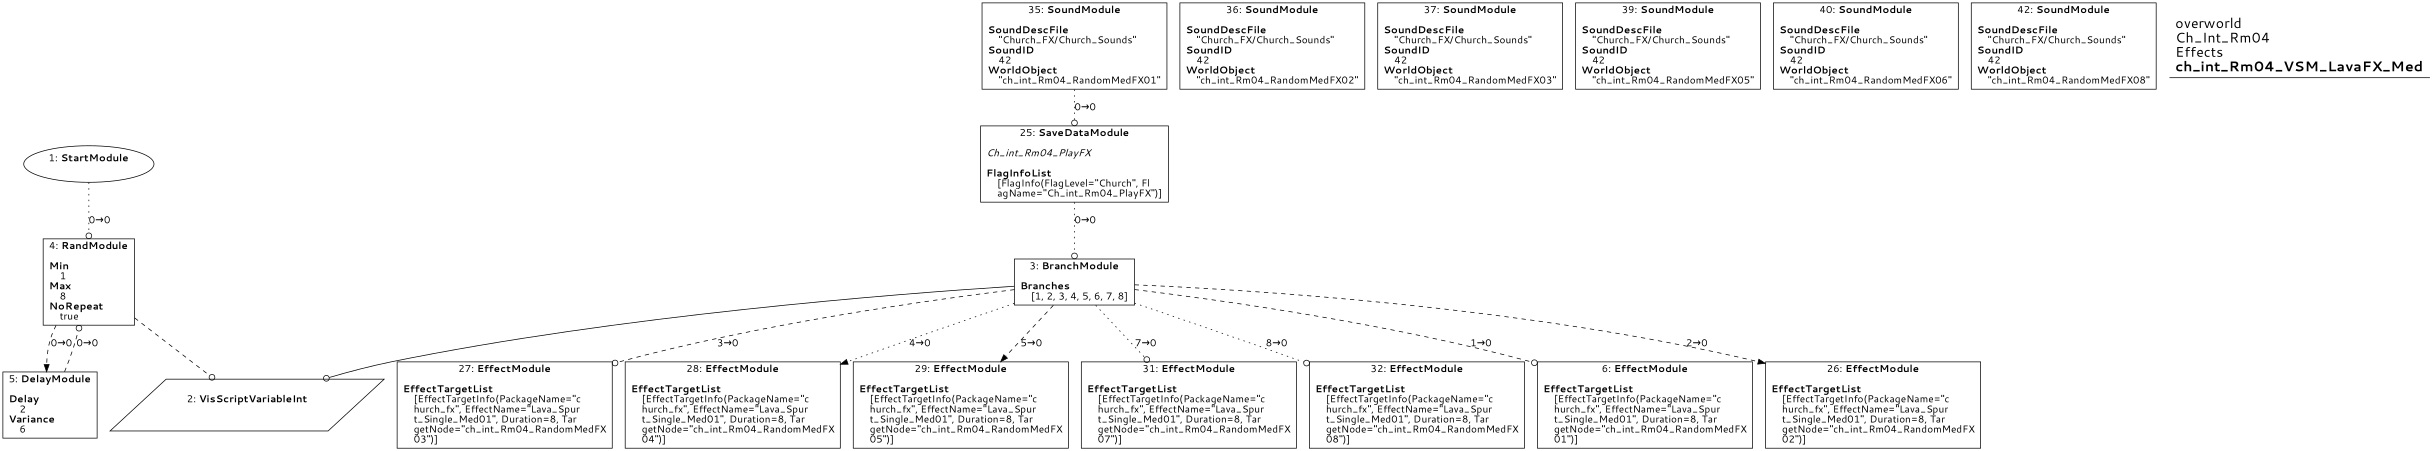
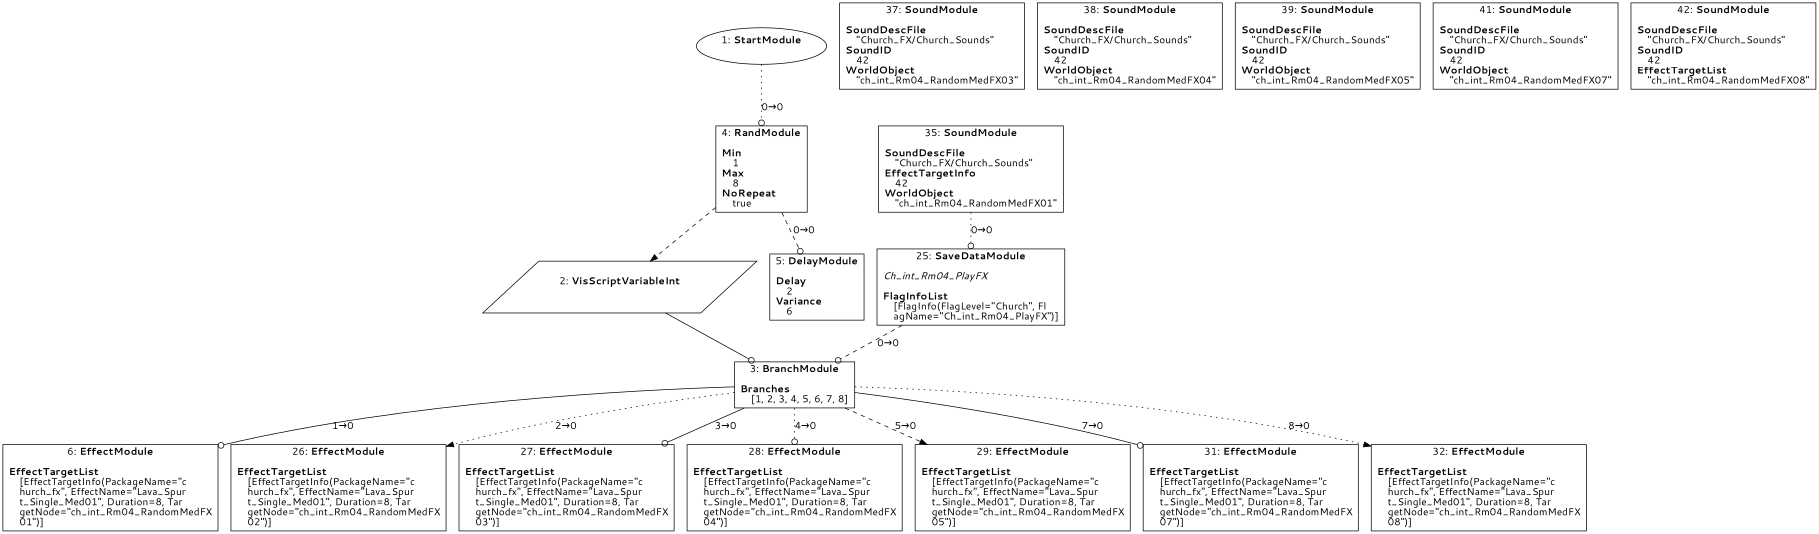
none -> (1130, 46)
(1272, 46) -> none
none -> (1526, 46)
(1866, 46) -> none
(2300, 46) -> none
(1011, 50) -> (930, 173)
(2012, 71) -> (1682, 71)
(1074, 228) -> (872, 342)
(1448, 310) -> (593, 414)
(670, 318) -> (707, 336)
(815, 319) -> (706, 425)
(1334, 319) -> (478, 404)
(1120, 331) -> (997, 414)
(931, 332) -> (795, 423)
(1219, 332) -> (1111, 404)
(49, 344) -> (790, 231)
(172, 347) -> (686, 232)
(72, 352) -> none
